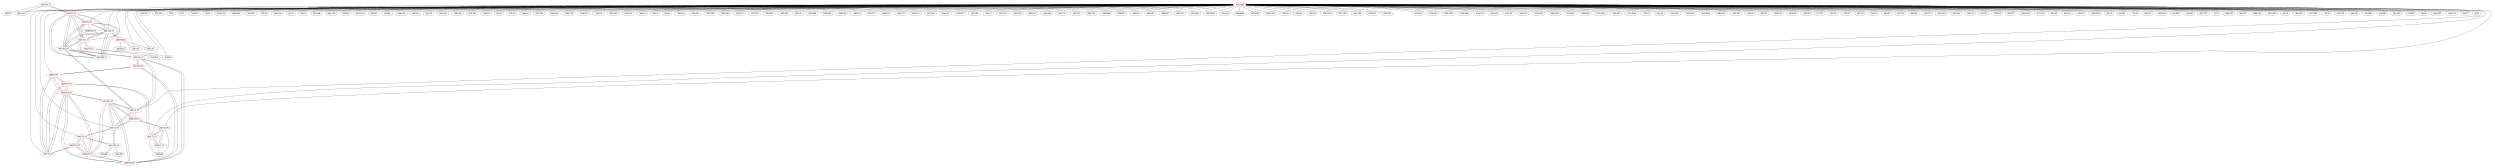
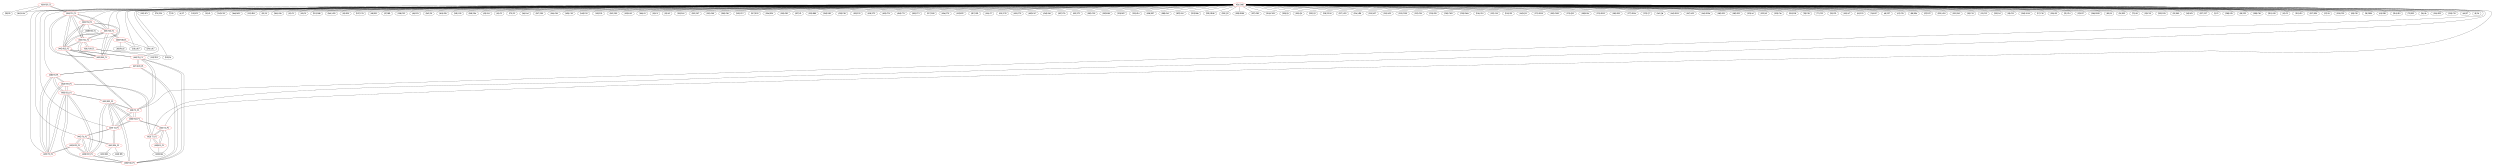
none -> (1403, 14)
